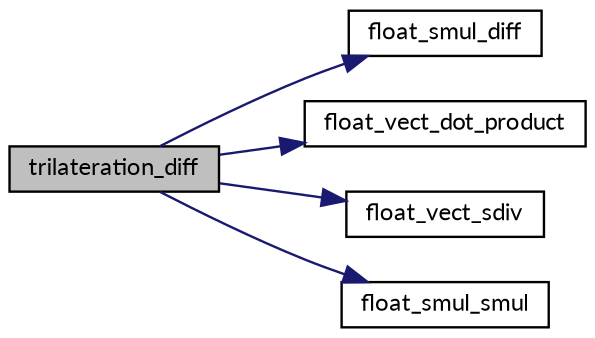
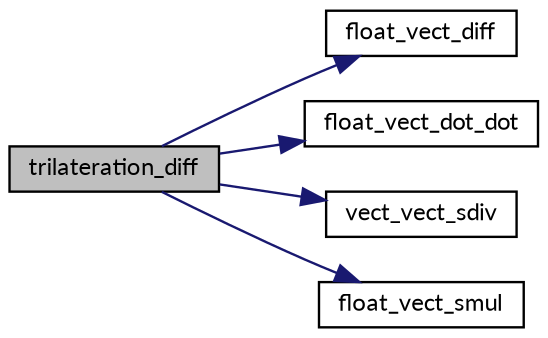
(445, 33) -> (421, 33)
(445, 124) -> (421, 124)
(445, 214) -> (421, 214)
(445, 305) -> (421, 305)
